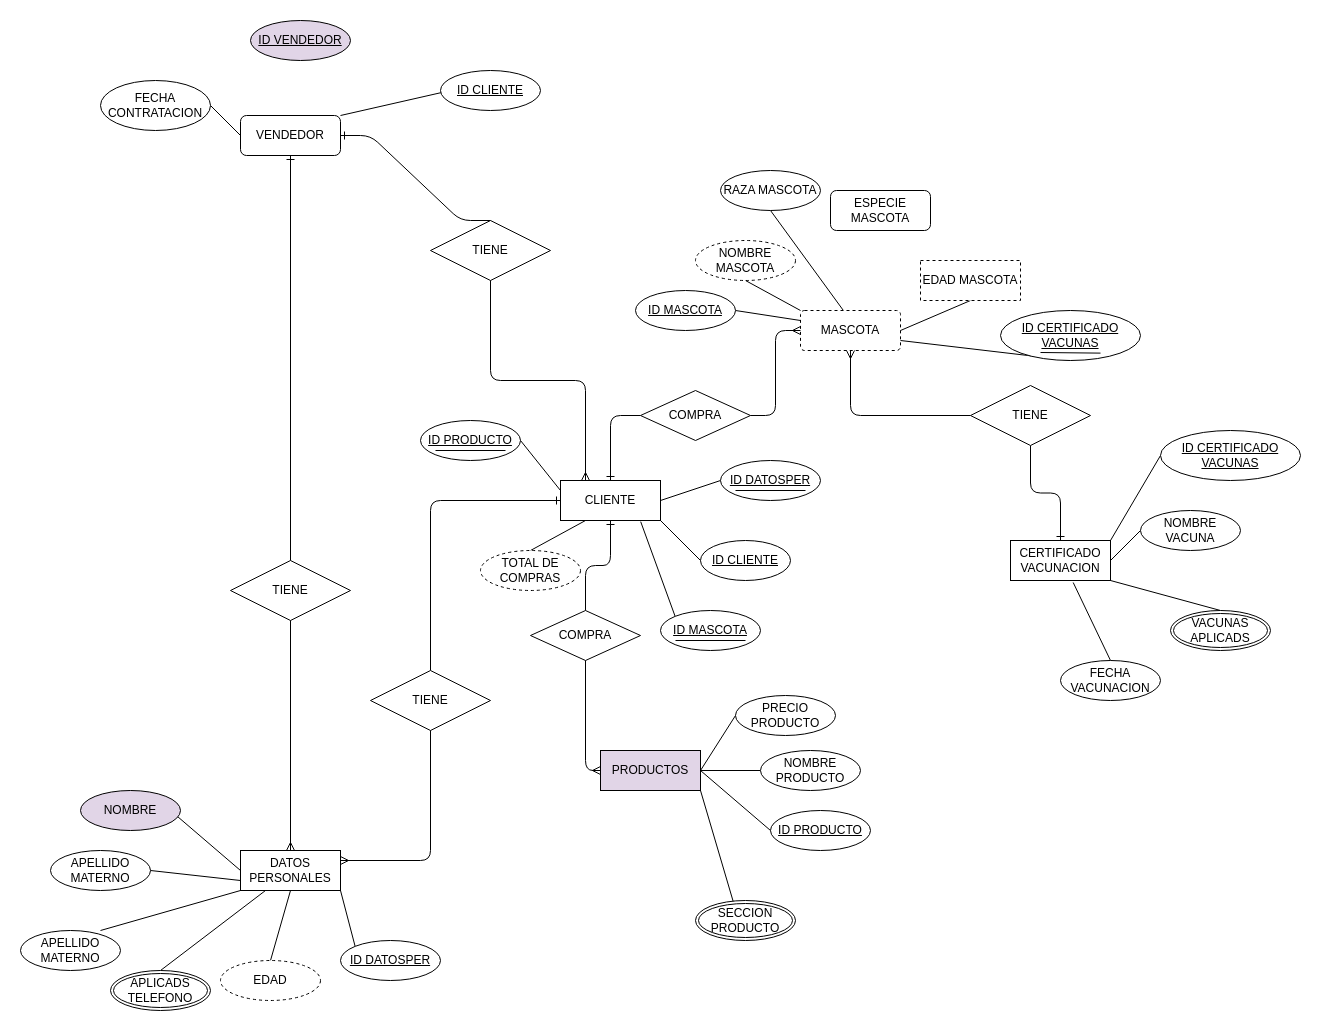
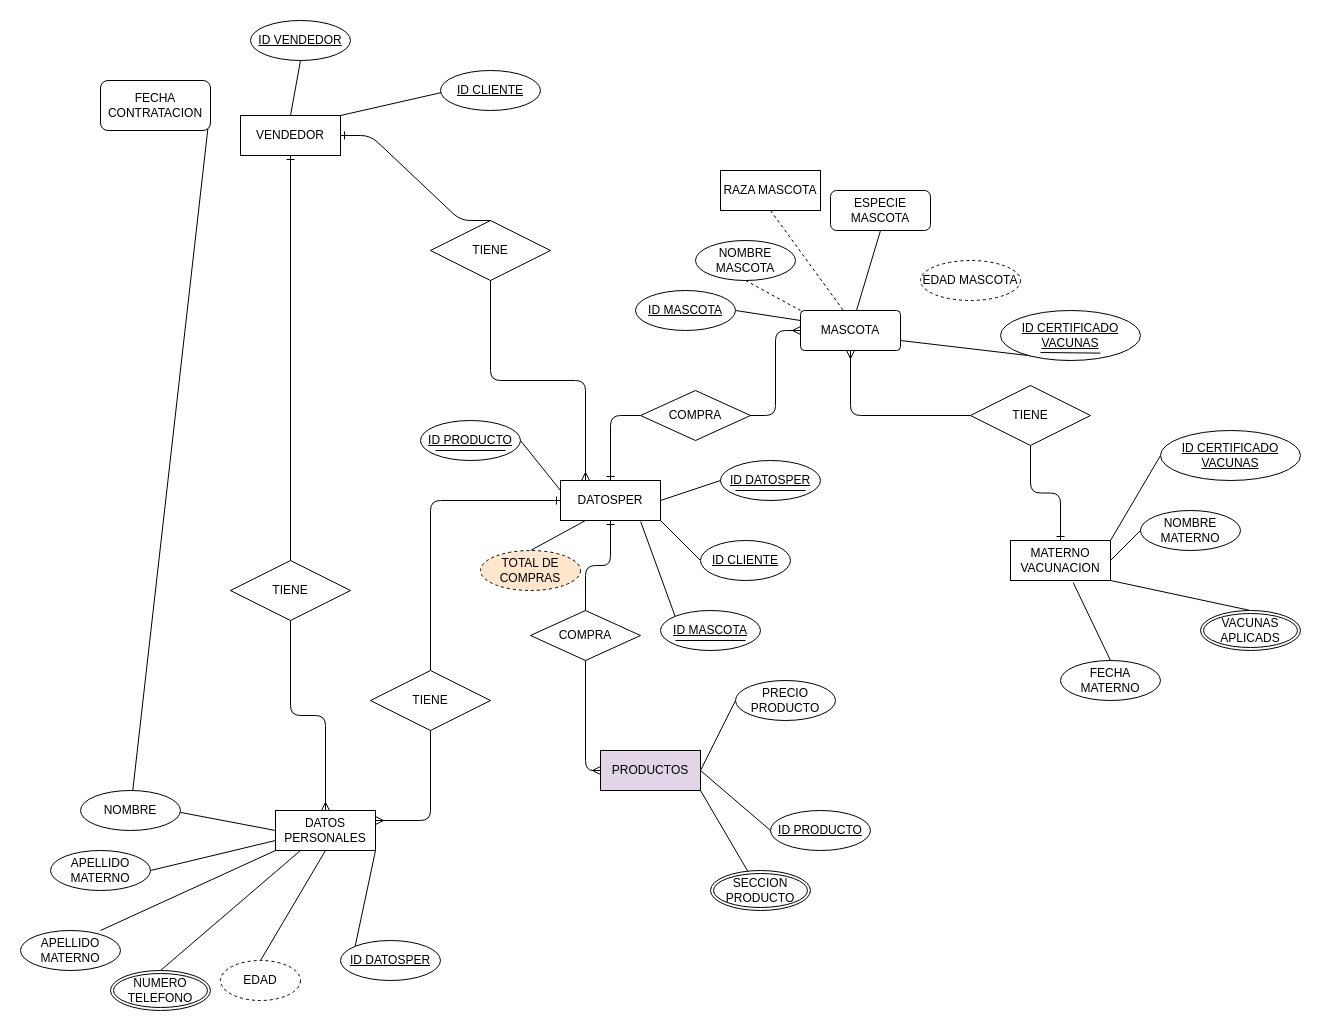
(301, 41) -> (301, 41)
none -> (295, 89)
(156, 106) -> (156, 106)
(226, 121) -> (172, 448)
(291, 136) -> (291, 136)
(771, 191) -> (771, 191)
(746, 261) -> (746, 261)
(807, 261) -> (807, 261)
none -> (869, 270)
(971, 281) -> (971, 281)
(773, 296) -> (773, 296)
(936, 316) -> none
(851, 331) -> (851, 331)
(611, 501) -> (611, 501)
(1191, 531) -> (1191, 531)
(1061, 561) -> (1061, 561)
(531, 571) -> (531, 571)
(1221, 631) -> (1251, 631)
(1111, 681) -> (1111, 681)
(786, 716) -> (786, 701)
(732, 771) -> none
(811, 771) -> none
(131, 811) -> (131, 811)
(291, 871) -> (326, 831)
(746, 921) -> (761, 891)
(271, 981) -> (261, 981)
(161, 991) -> (161, 991)
